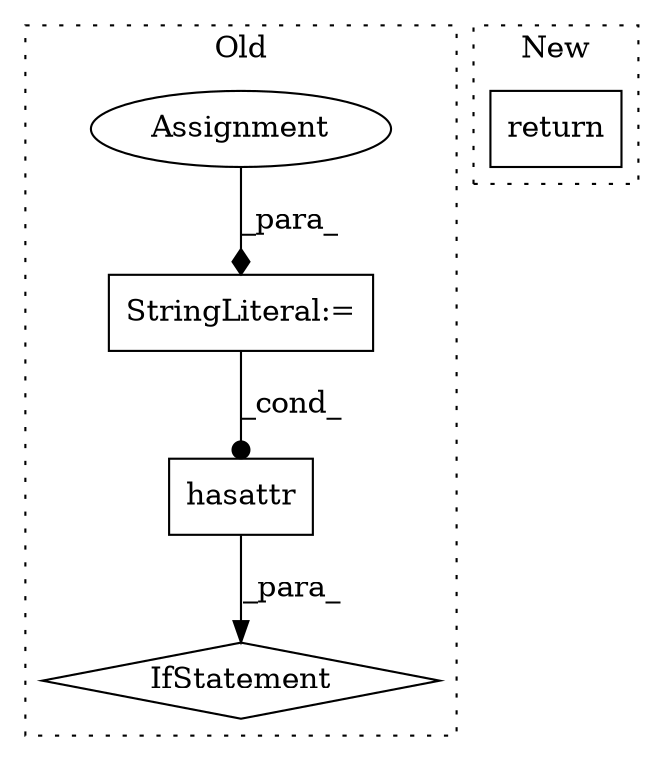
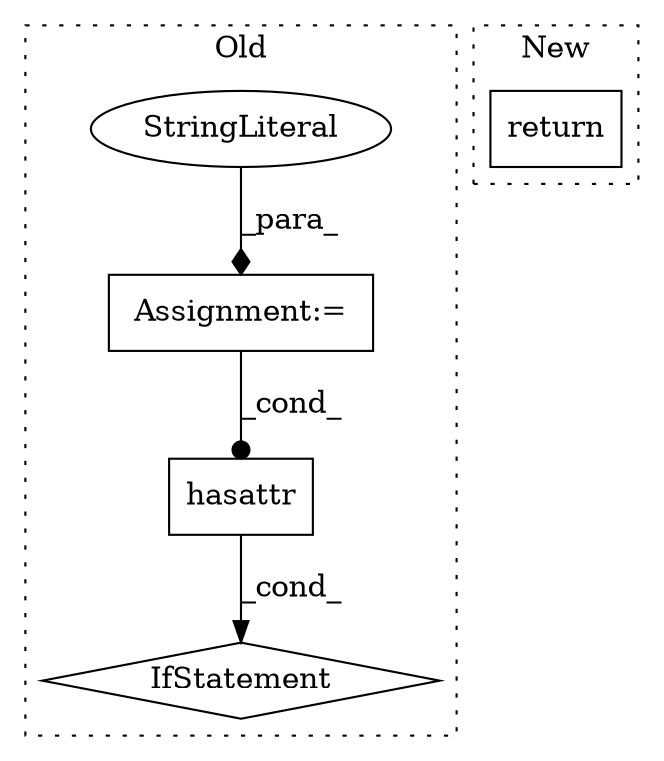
(241, 129) -> (241, 129)
(241, 313) -> (241, 313)
(292, 589) -> (292, 589)
